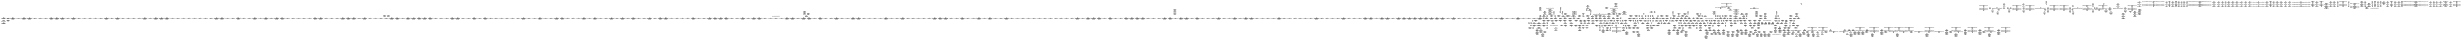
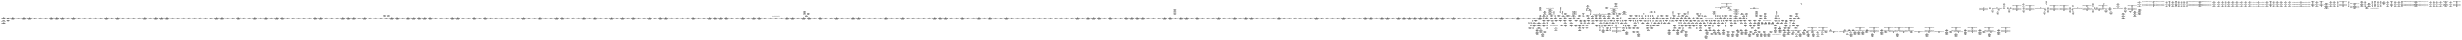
(1983, 6) -> none
none -> (1655, 23)
